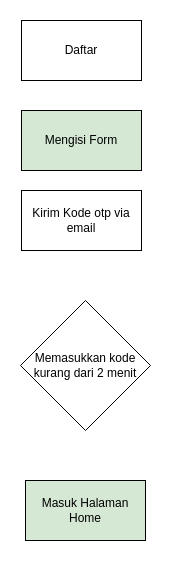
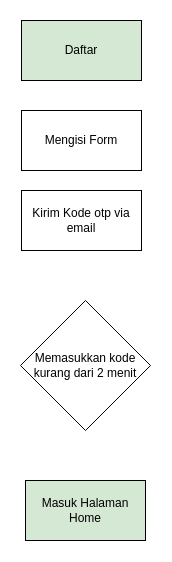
(82, 51) -> (82, 51)
(82, 141) -> (82, 141)
